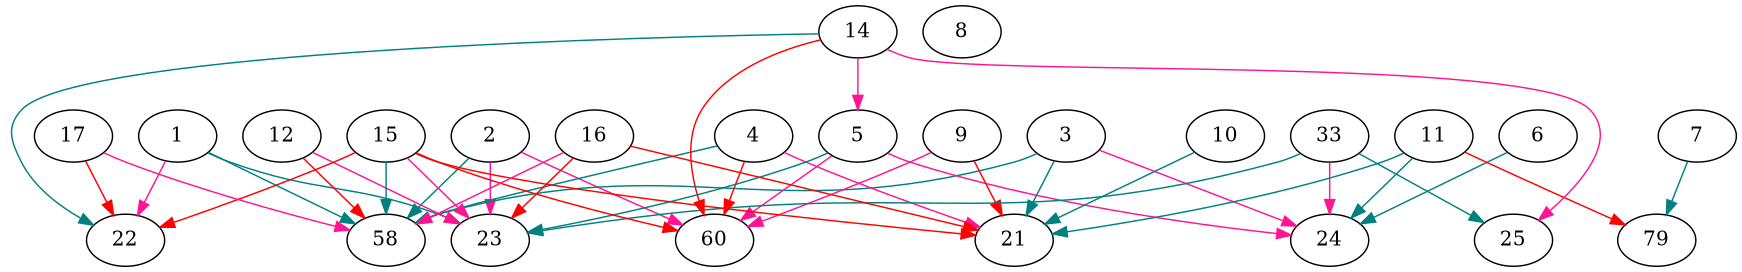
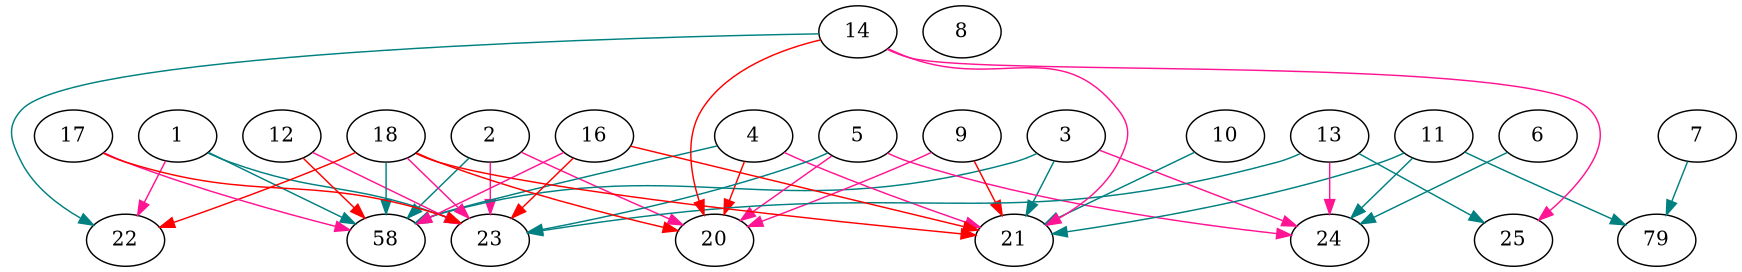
(858, 77) -> (1077, 76)
(386, 136) -> (386, 136)
(1330, 136) -> (1330, 136)
(96, 182) -> (248, 186)
(1538, 186) -> (1538, 186)
(715, 240) -> (715, 240)
